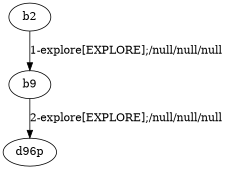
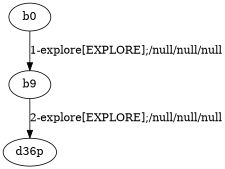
(30, 17) -> (30, 17)
(30, 152) -> (30, 152)
